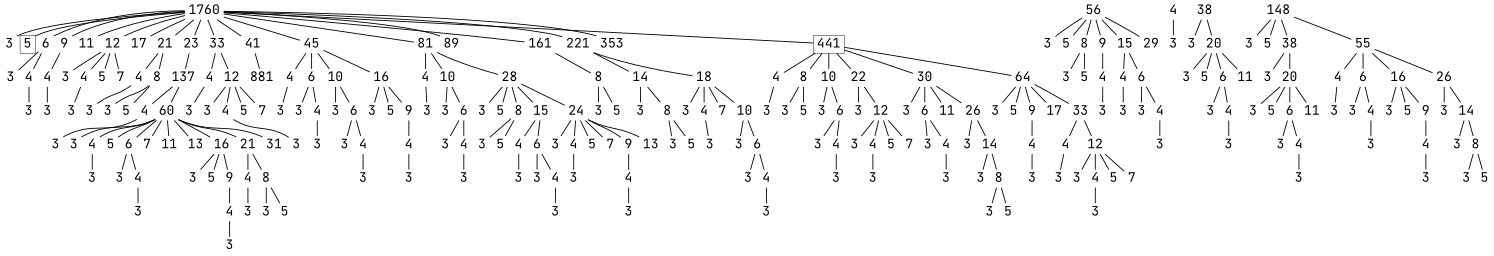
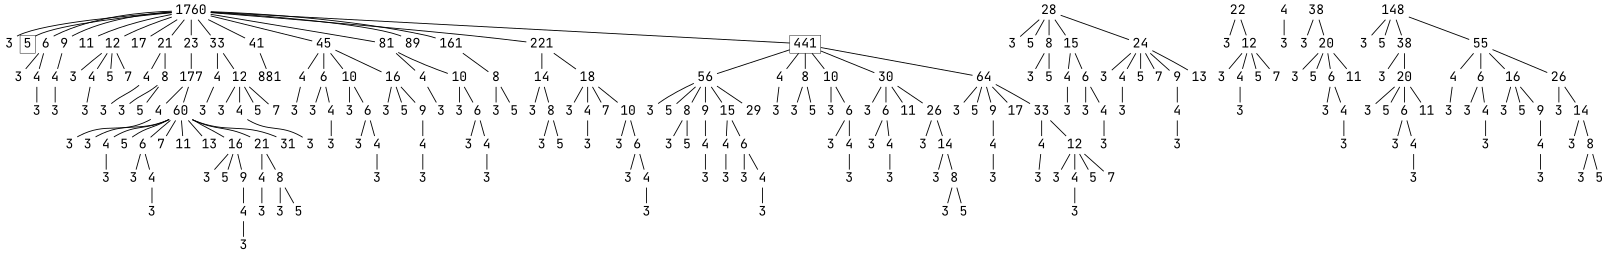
(612, 44) -> none
(844, 61) -> (753, 62)
(467, 65) -> none
(183, 78) -> (191, 78)
